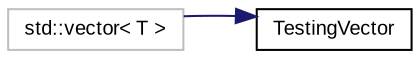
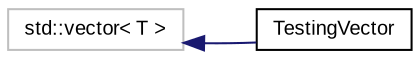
(210, 16) -> (230, 43)
